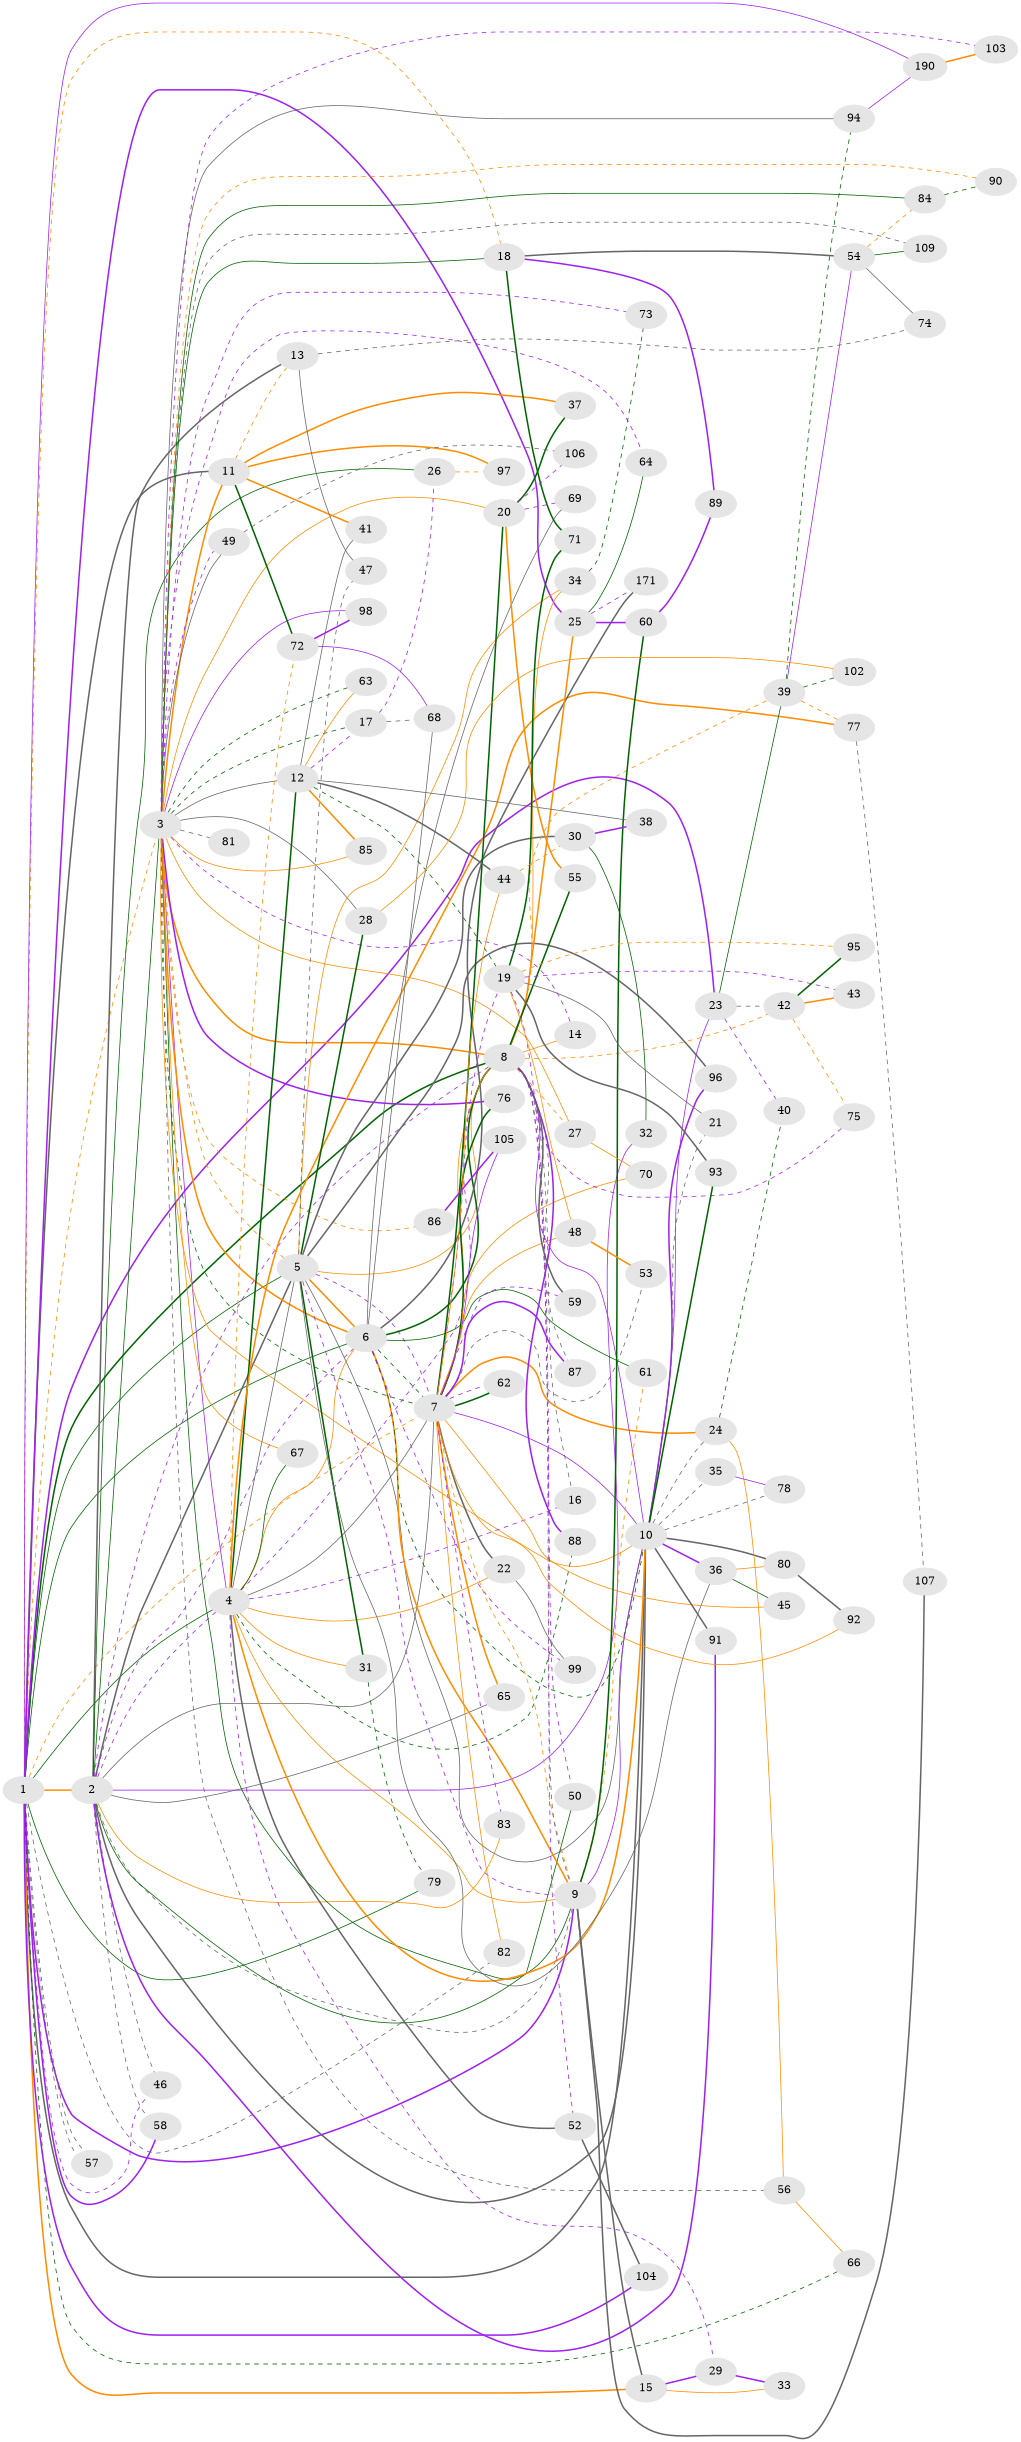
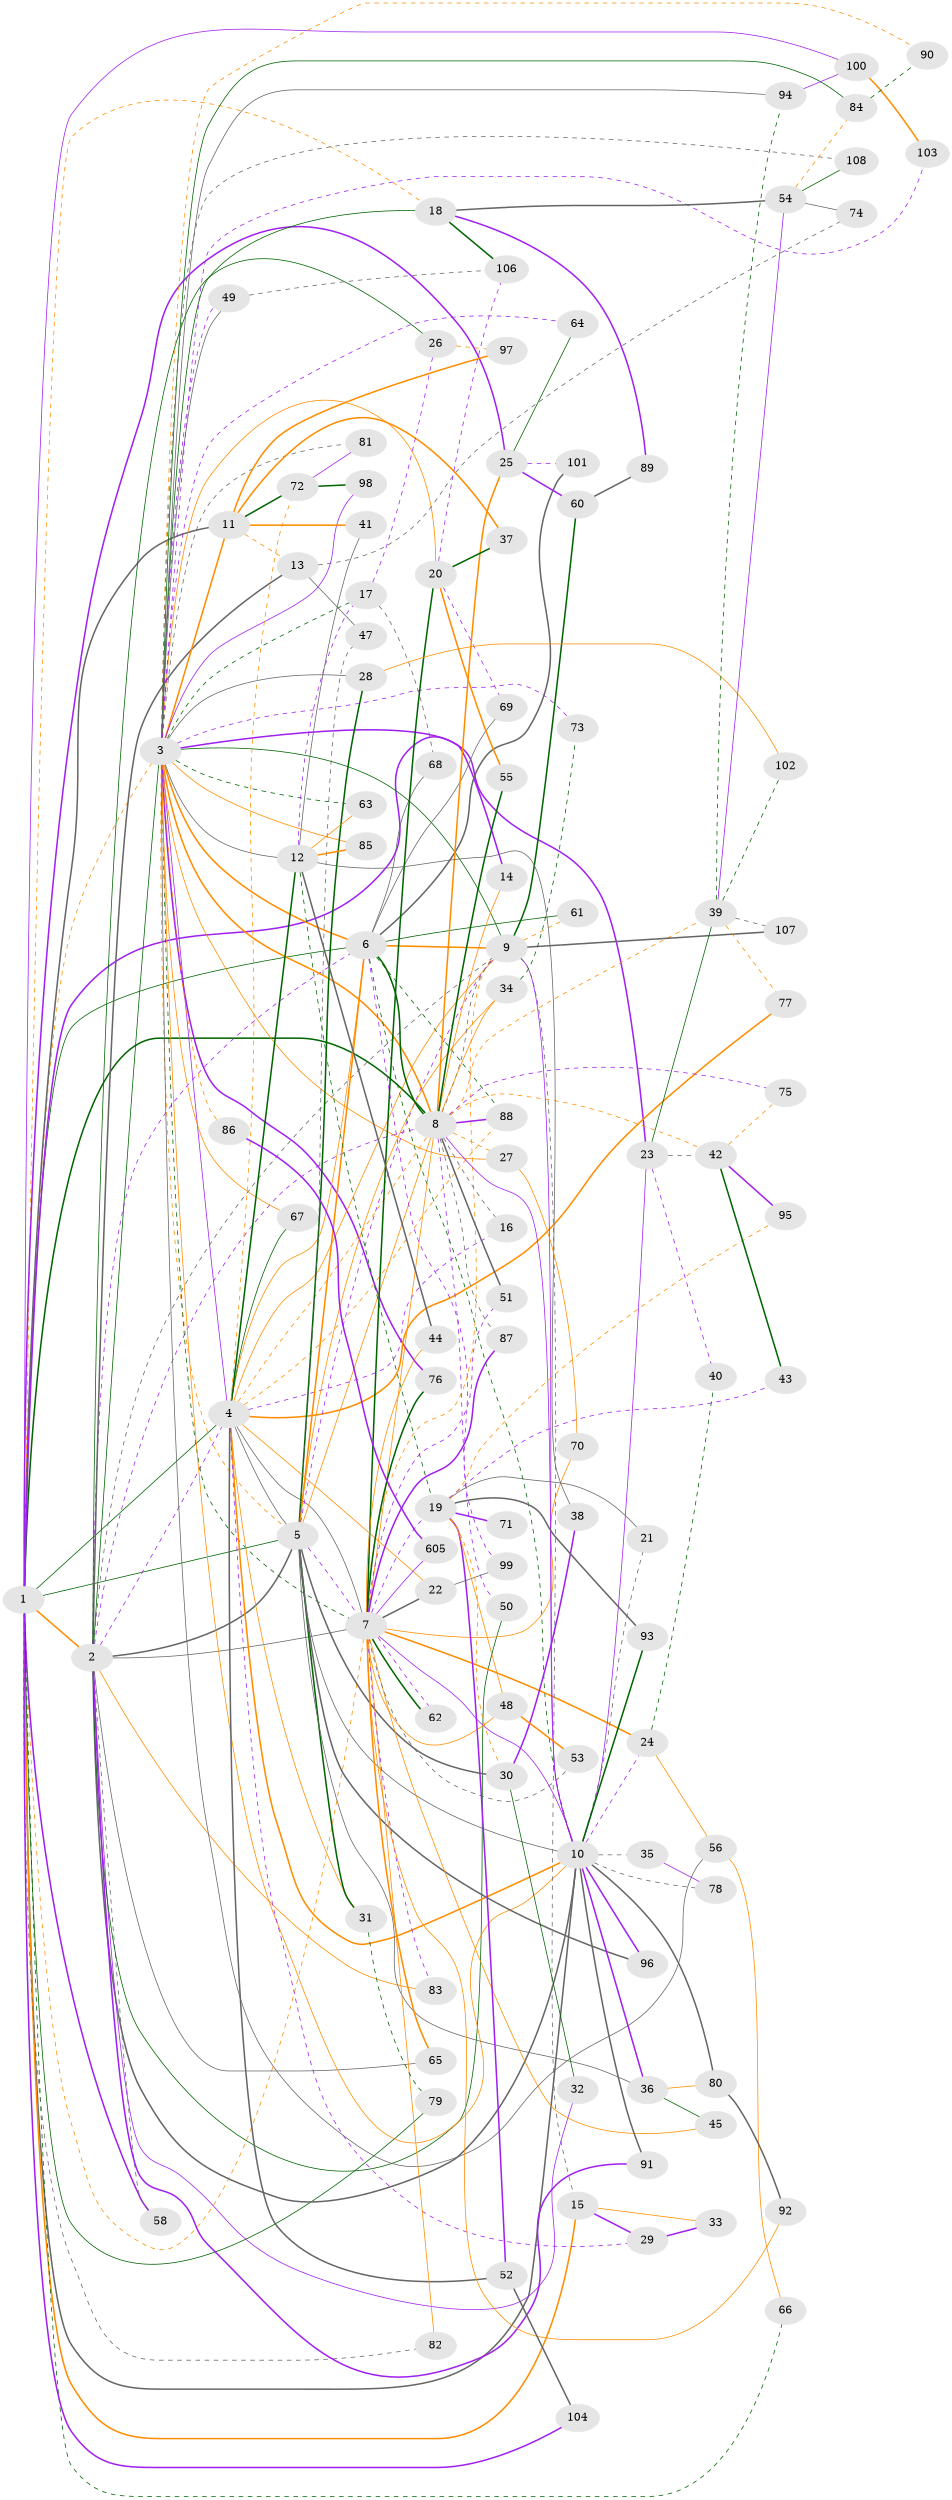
(925, 67) -> (857, 67)
(925, 249) -> (857, 161)
(524, 403) -> (471, 240)
(689, 567) -> (613, 487)
(646, 581) -> (578, 464)
(332, 629) -> (332, 486)
(536, 651) -> (464, 1515)
(382, 659) -> (332, 465)
(540, 858) -> (477, 1646)
(373, 947) -> (383, 730)
(819, 977) -> (751, 1186)
(819, 1000) -> (751, 1267)
(504, 1140) -> (436, 1550)
(895, 1154) -> (750, 922)
(575, 1303) -> (507, 1298)
(435, 1357) -> (343, 1257)
(400, 1373) -> (431, 1024)
(676, 1481) -> (612, 1799)
(190, 1663) -> (195, 1736)
(446, 1748) -> (368, 1291)
(550, 1832) -> (487, 1888)
(161, 2085) -> none
(216, 2159) -> none
(92, 2164) -> none
(606, 2166) -> (553, 1822)
